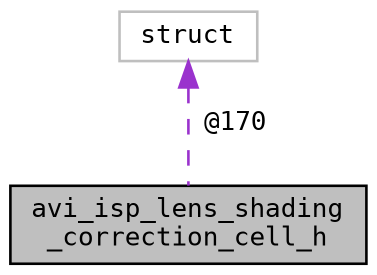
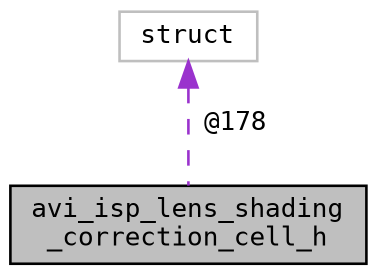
(229, 123) -> (229, 123)
